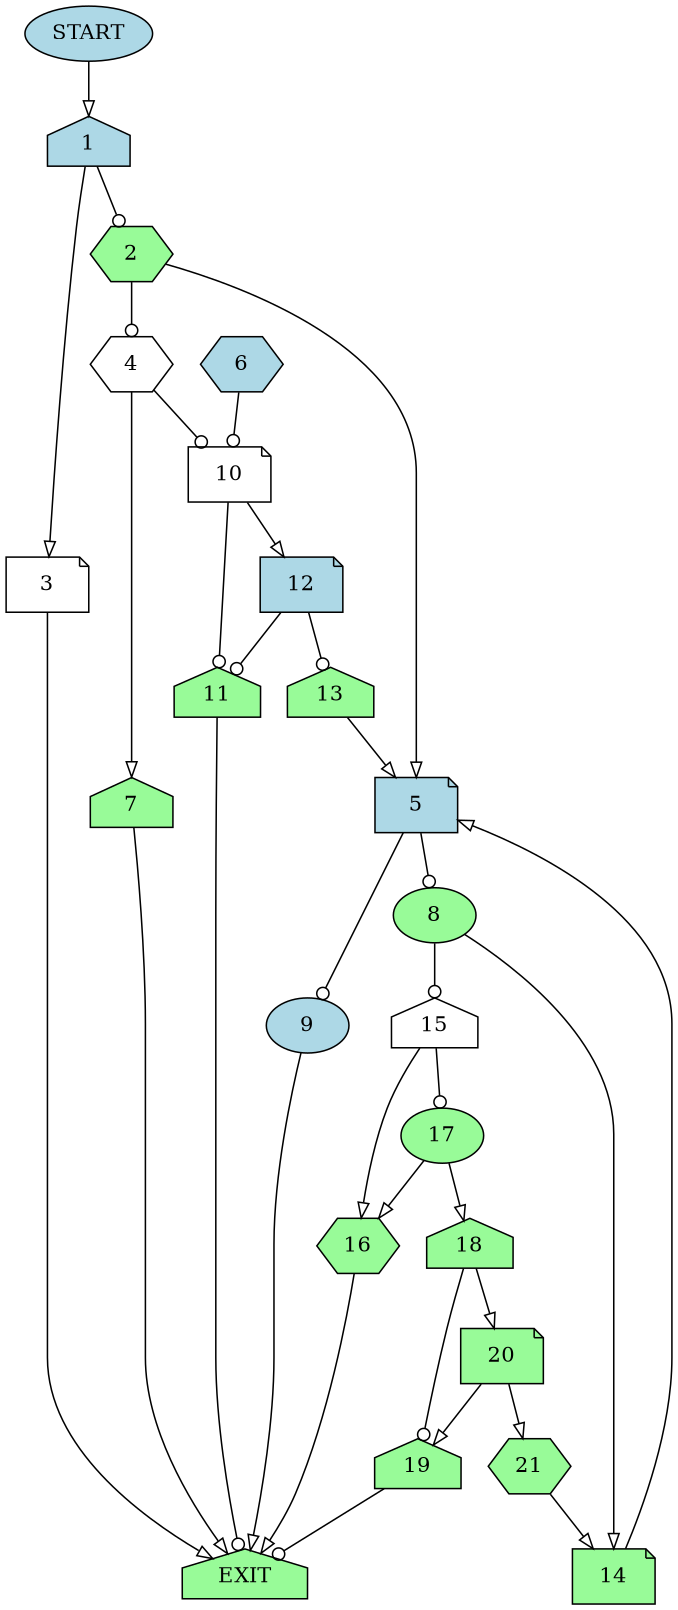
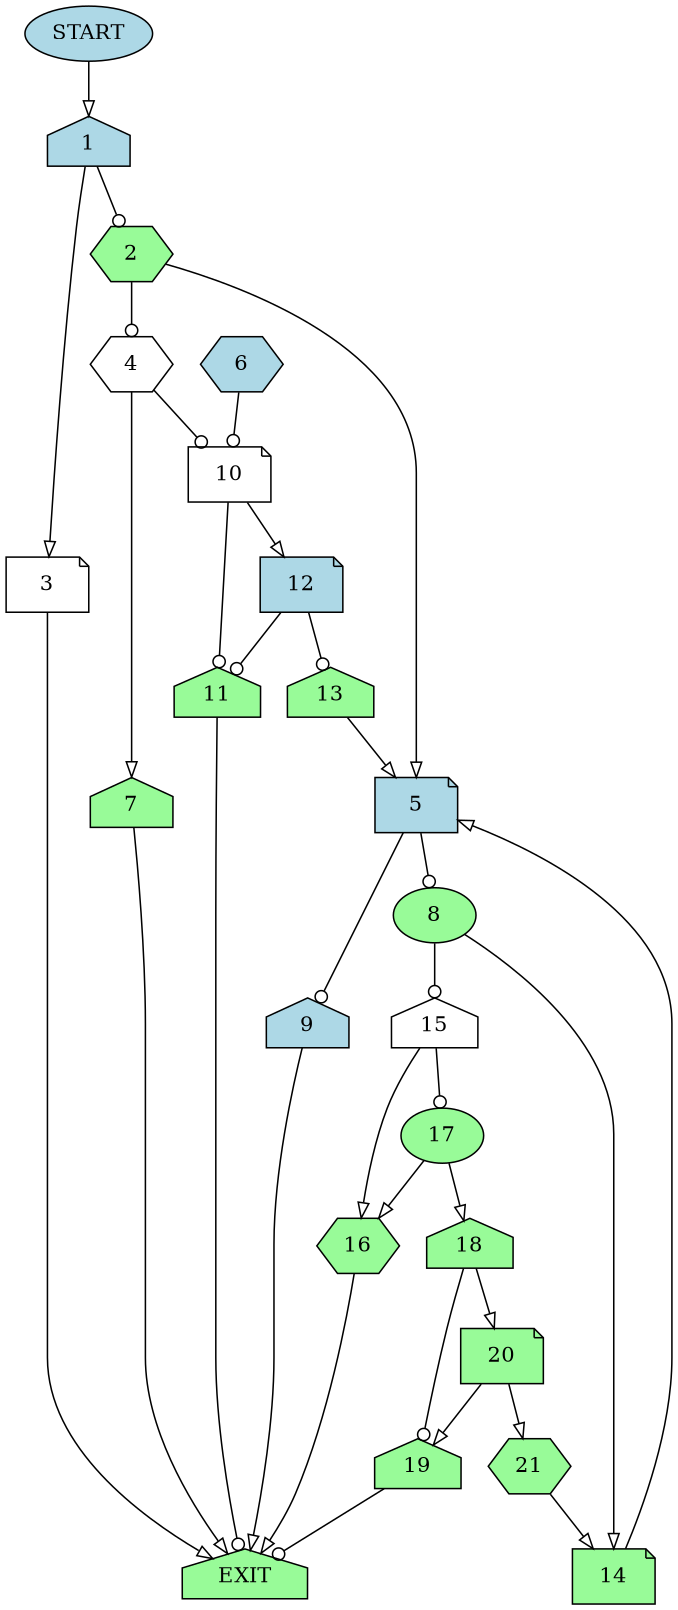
(308, 1025) -> (308, 1025)
